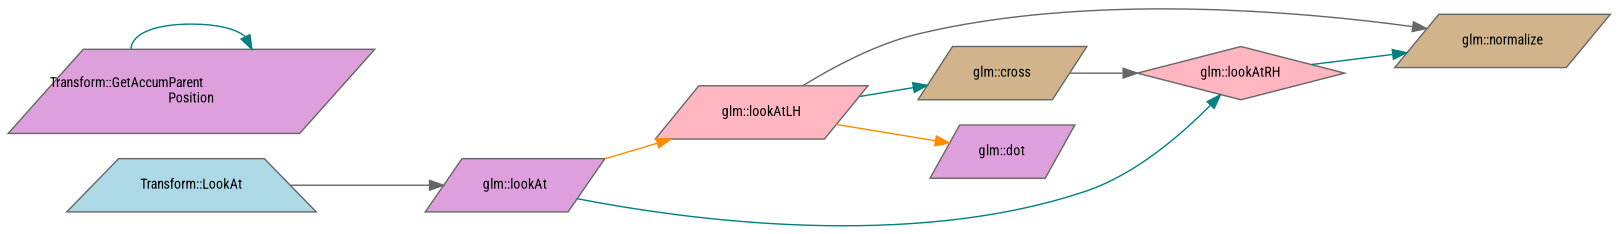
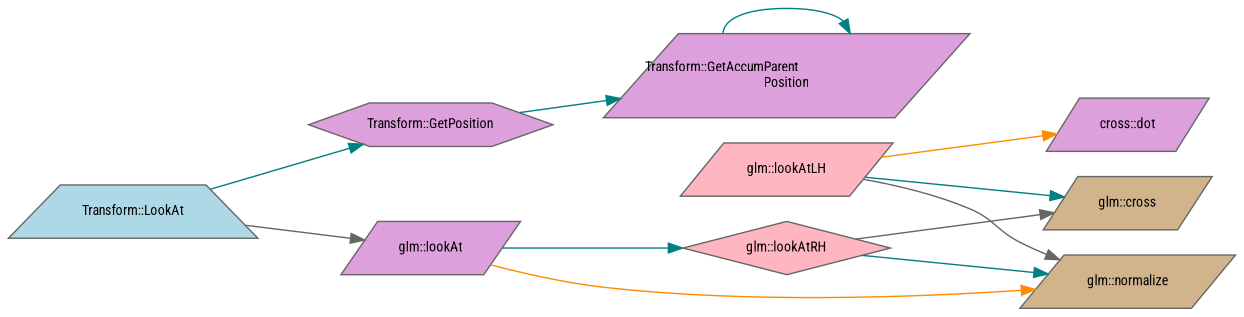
(1096, 73) -> (948, 227)
none -> (431, 125)
(631, 151) -> (755, 297)
(1002, 152) -> (1128, 125)
